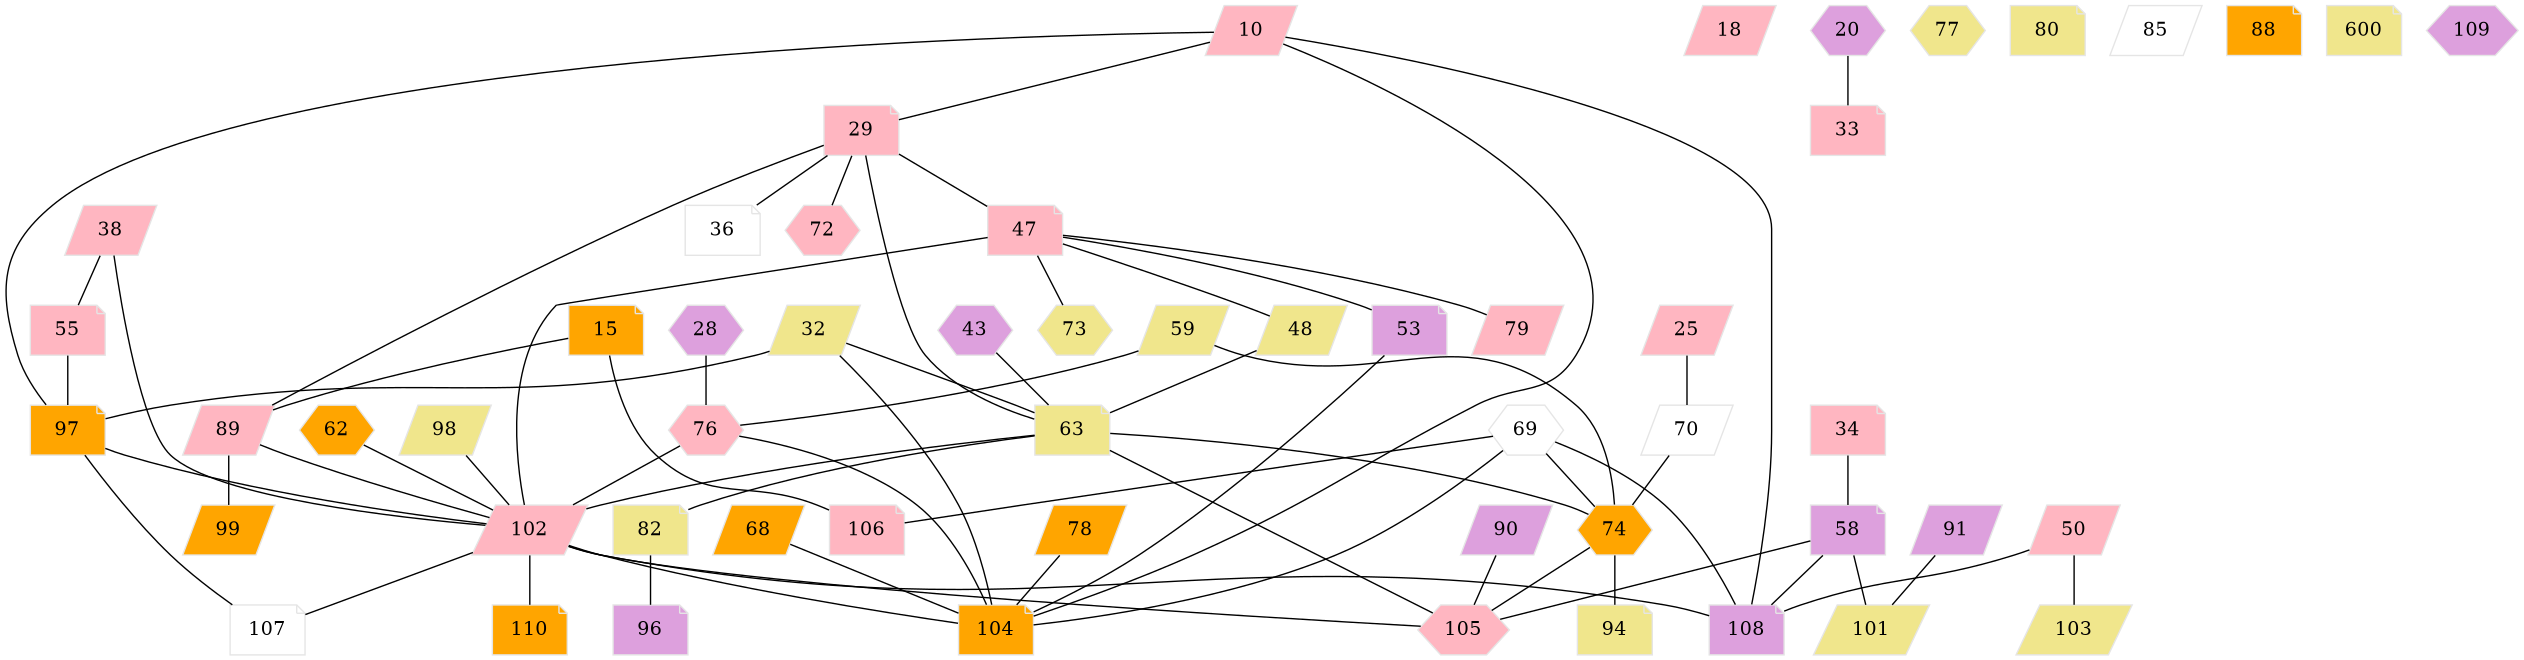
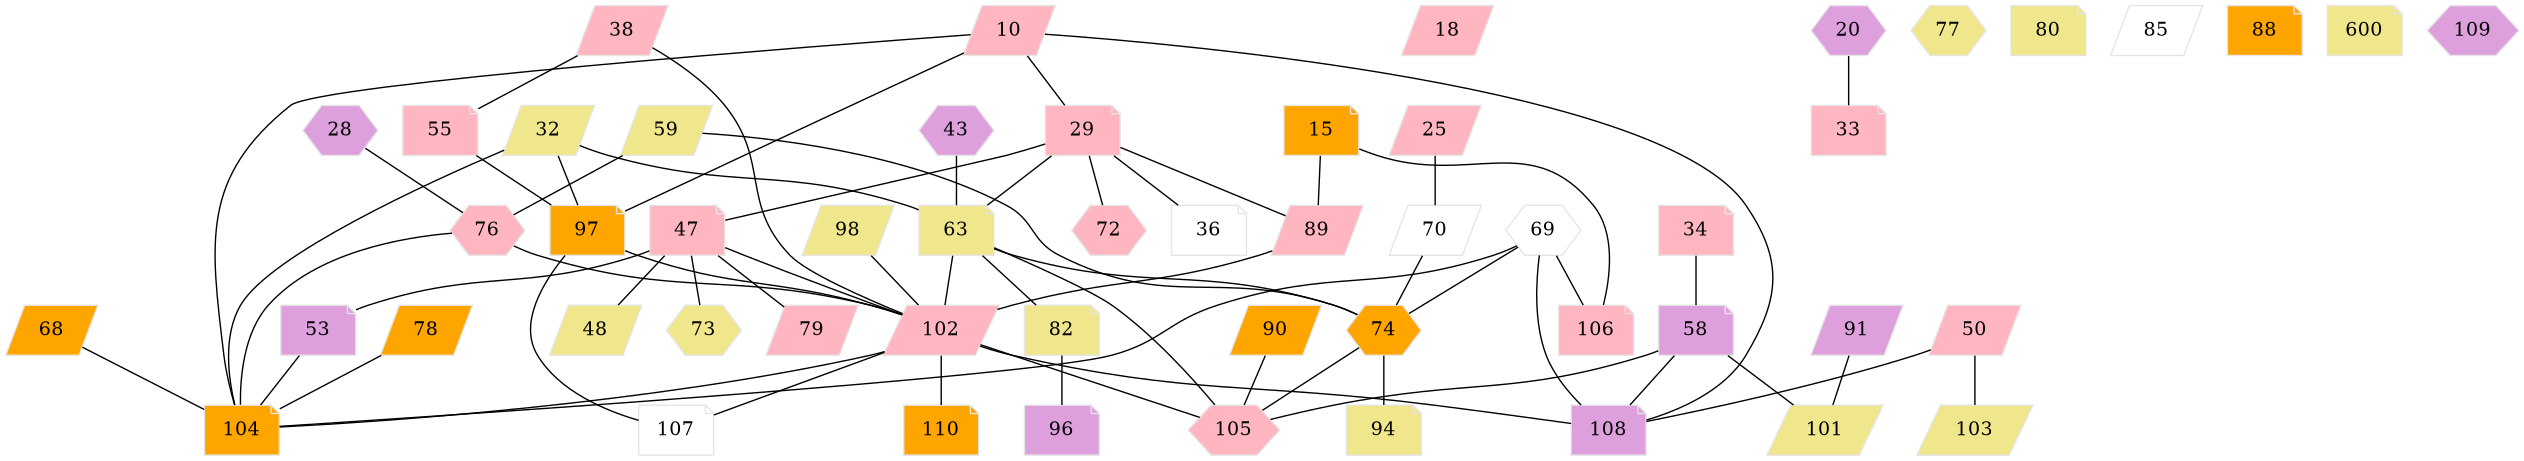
(1183, 382) -> none
(337, 430) -> none
(229, 530) -> none
(1507, 530) -> (1276, 330)
